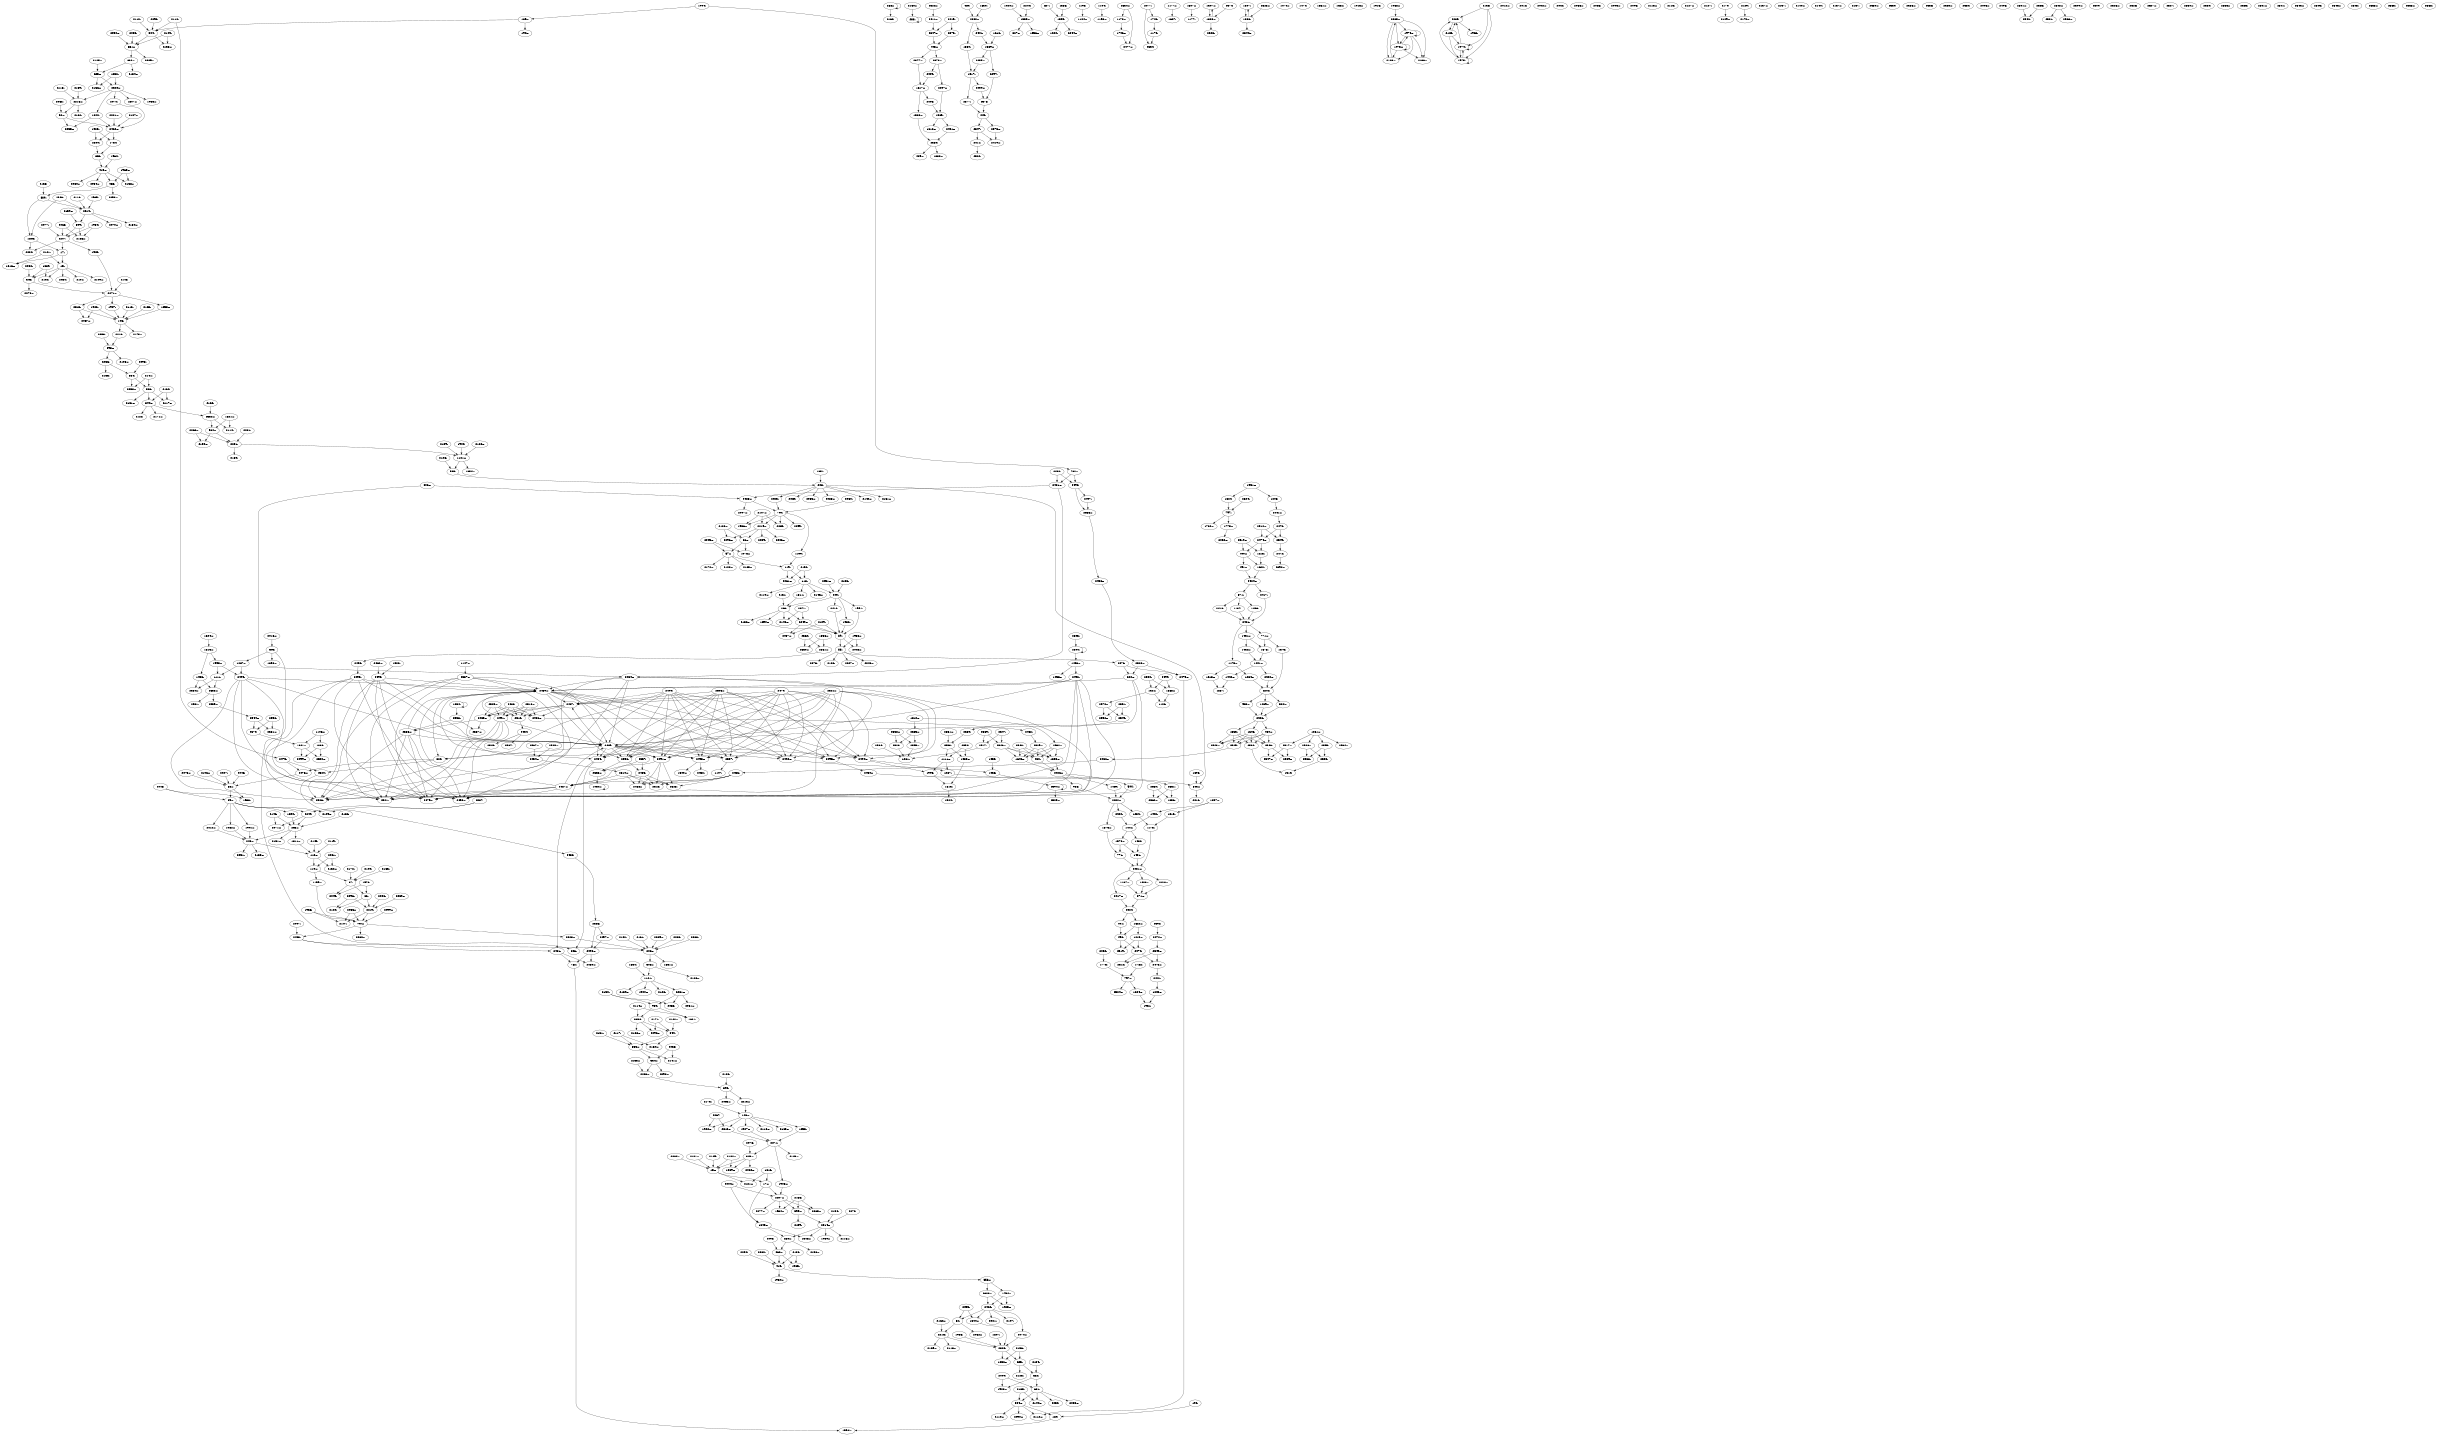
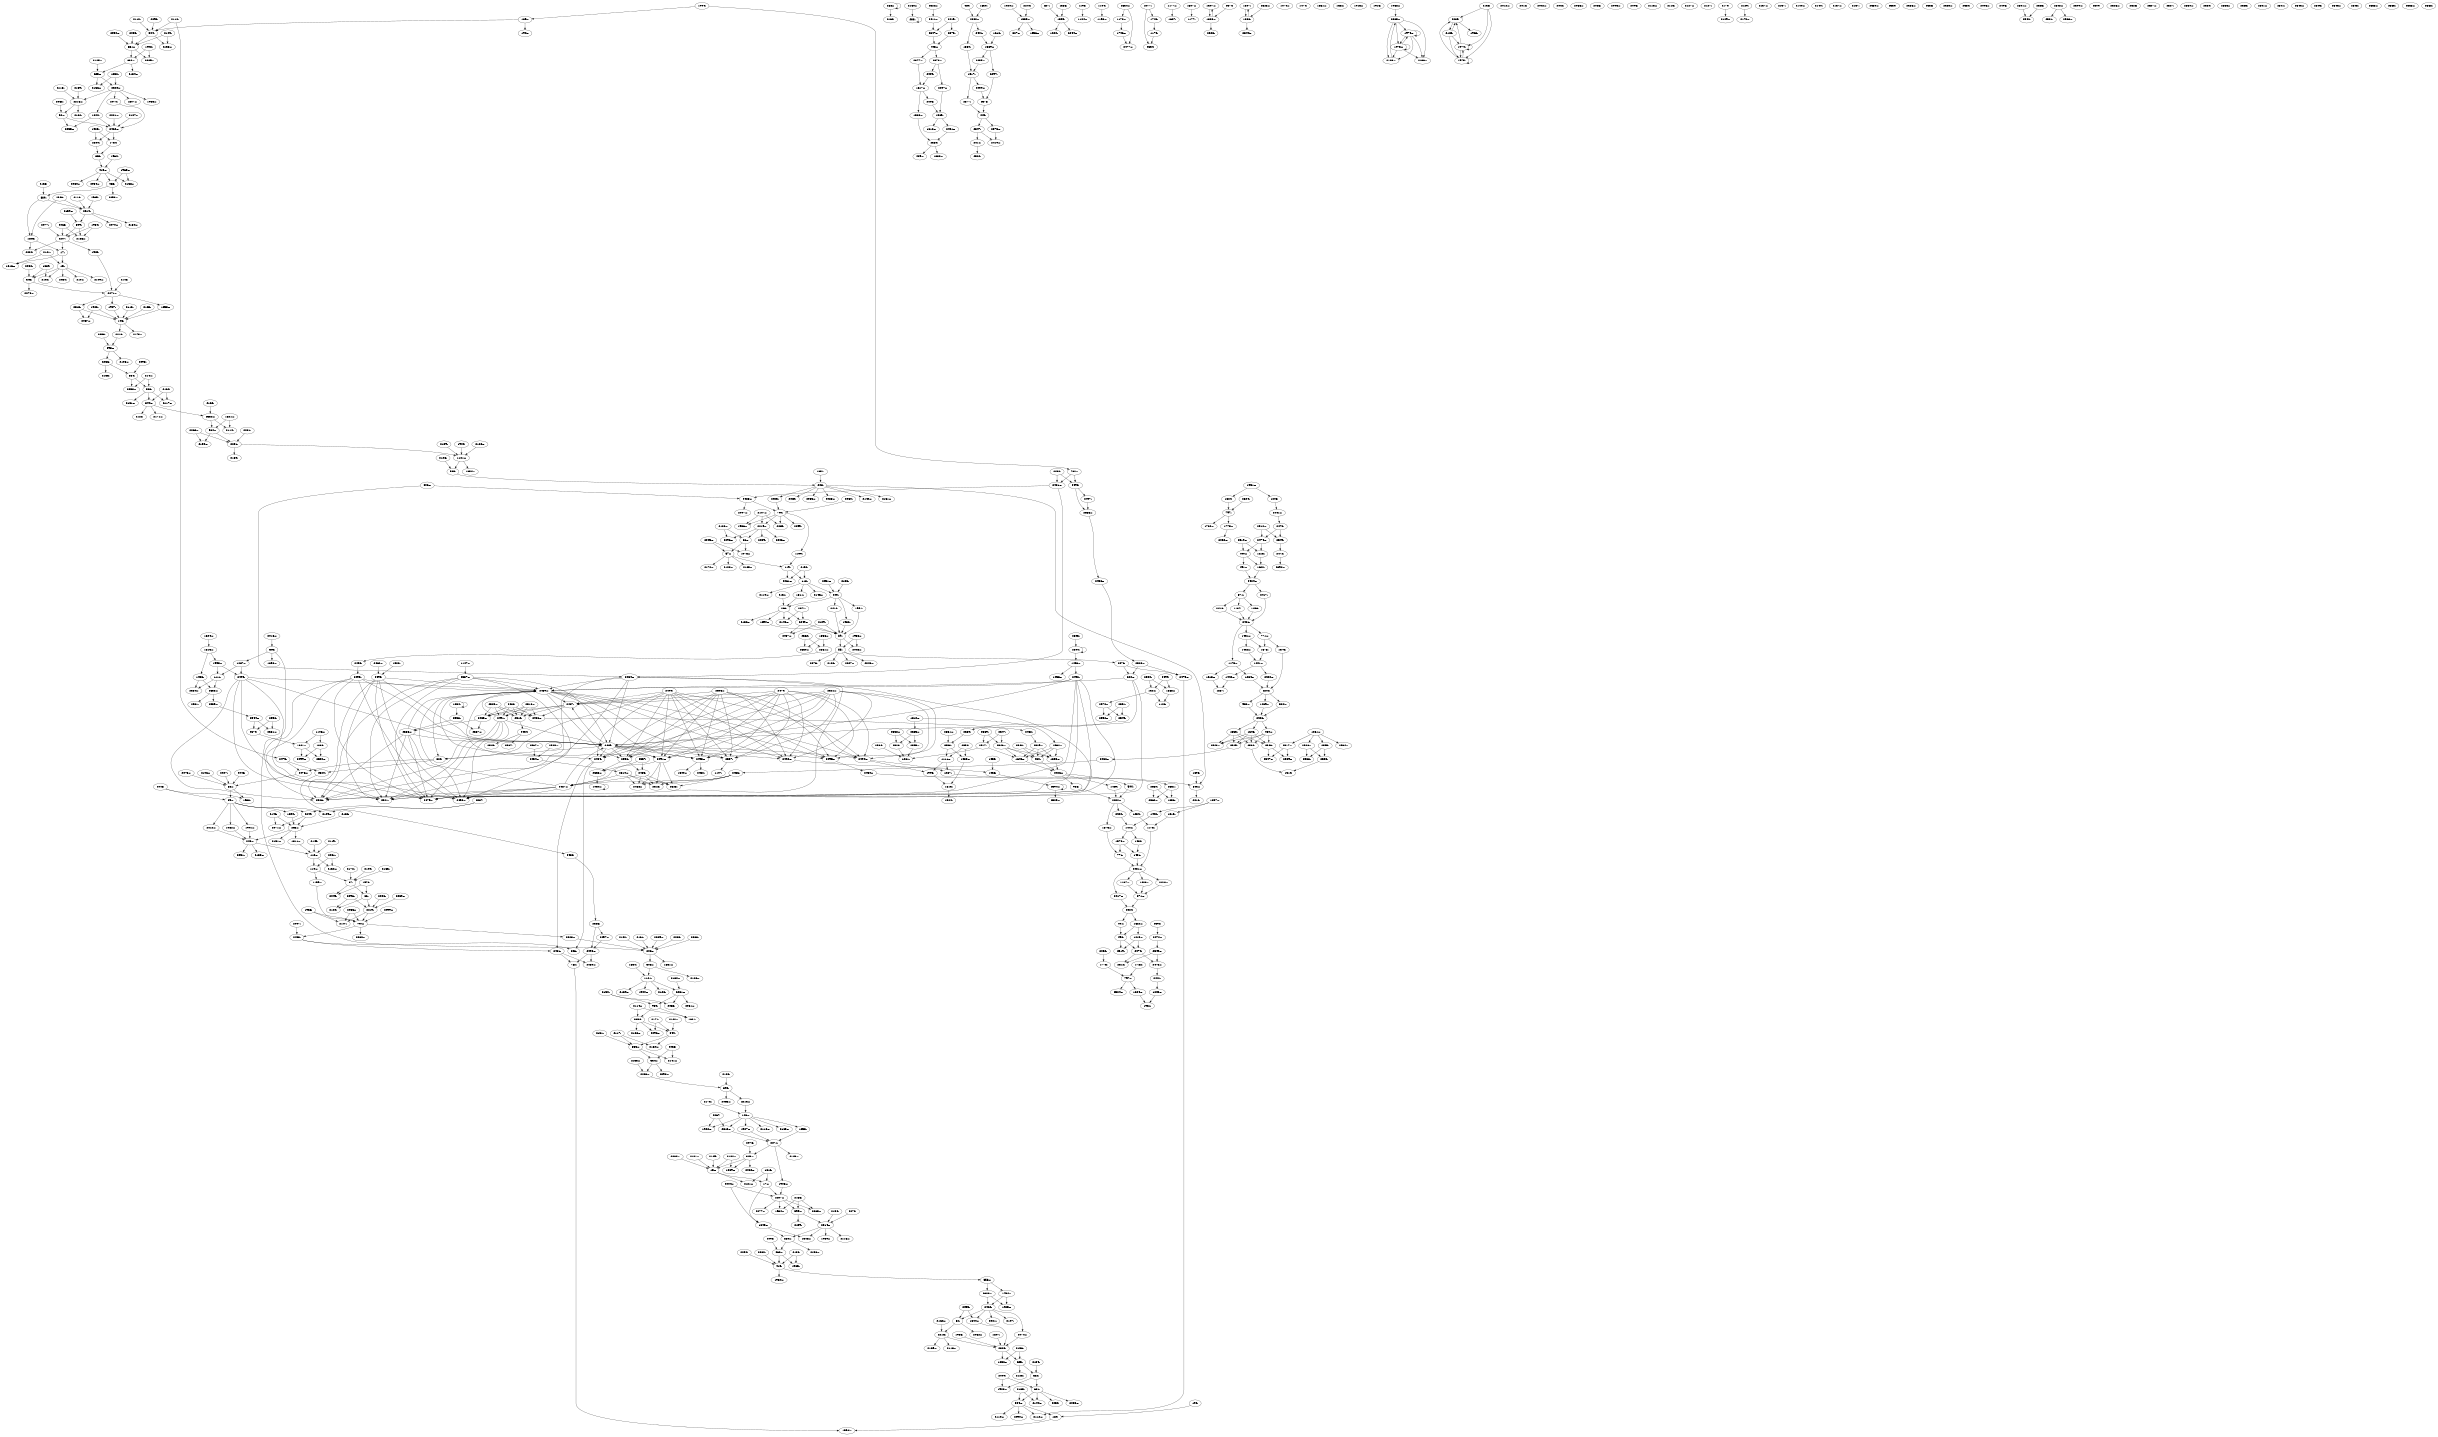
none -> (149, 47)
(1020, 752) -> (1000, 752)
none -> (676, 979)
